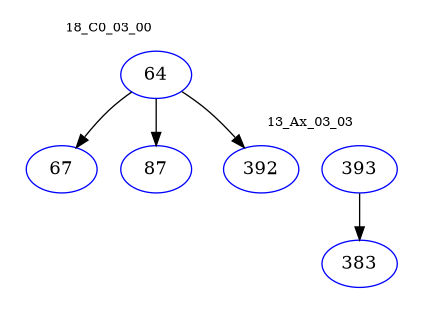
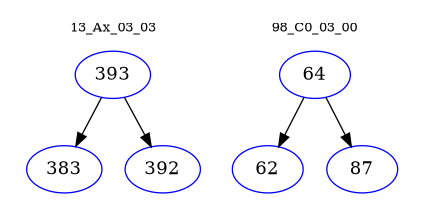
(109, 28) -> (315, 28)
(222, 123) -> (135, 116)
(62, 169) -> (268, 169)
